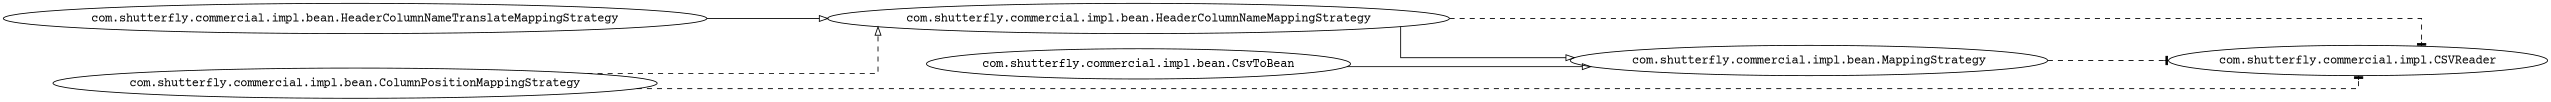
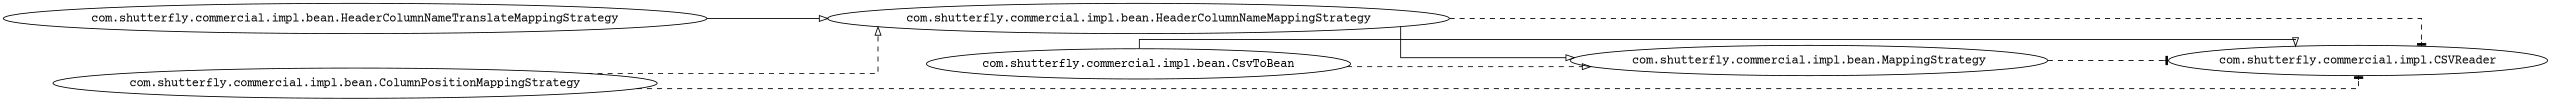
none -> (1713, 39)
(1465, 67) -> (1465, 67)
